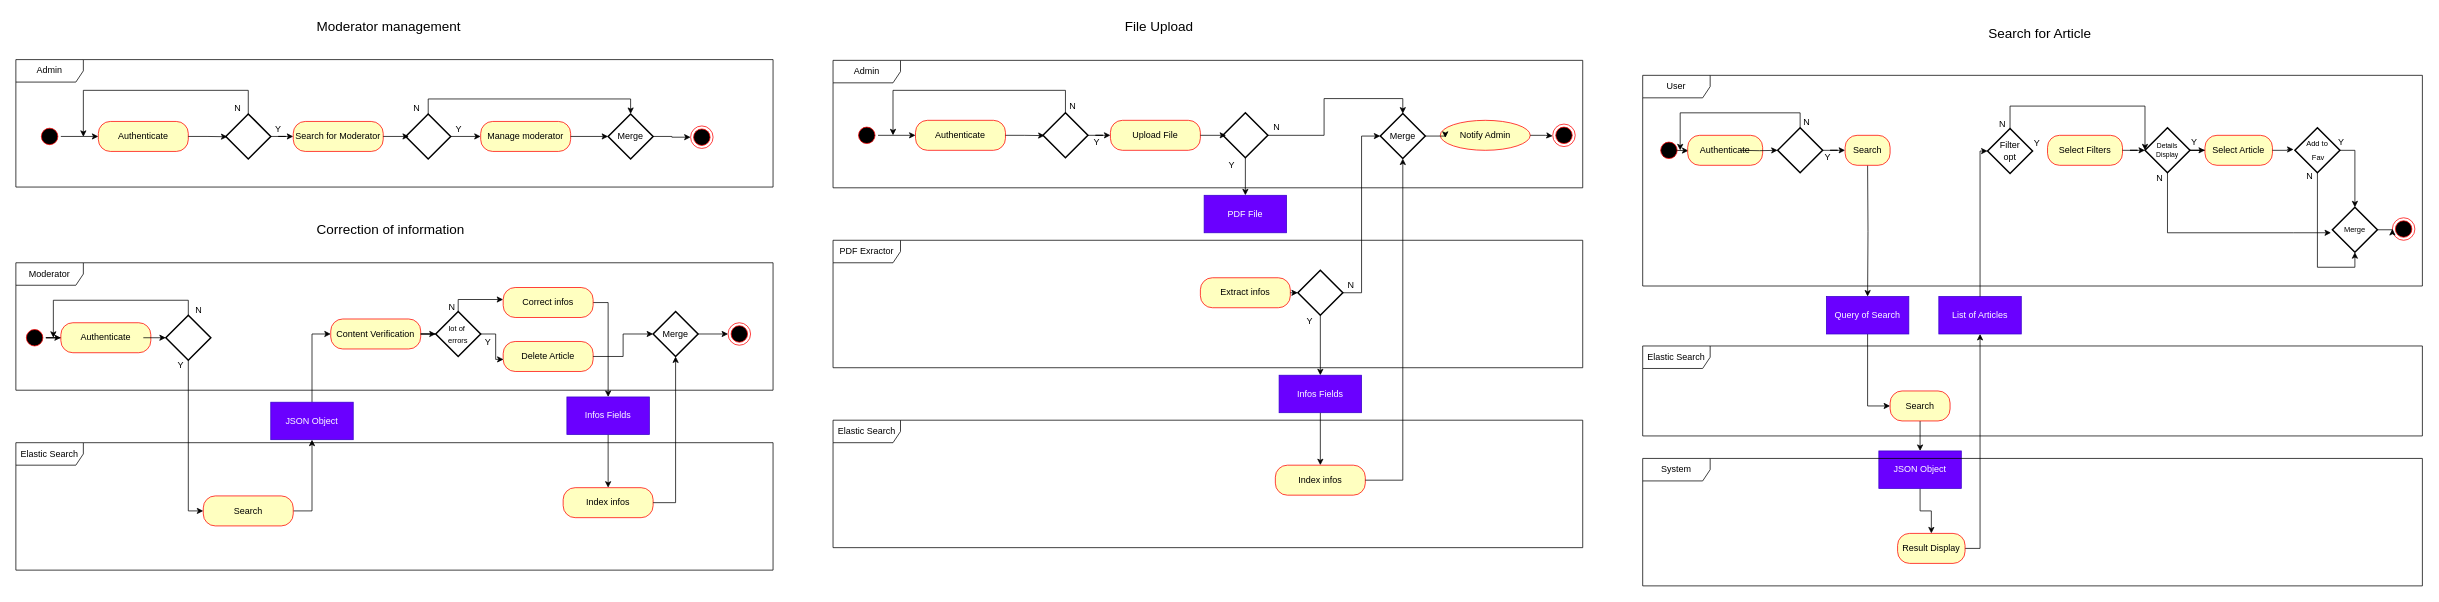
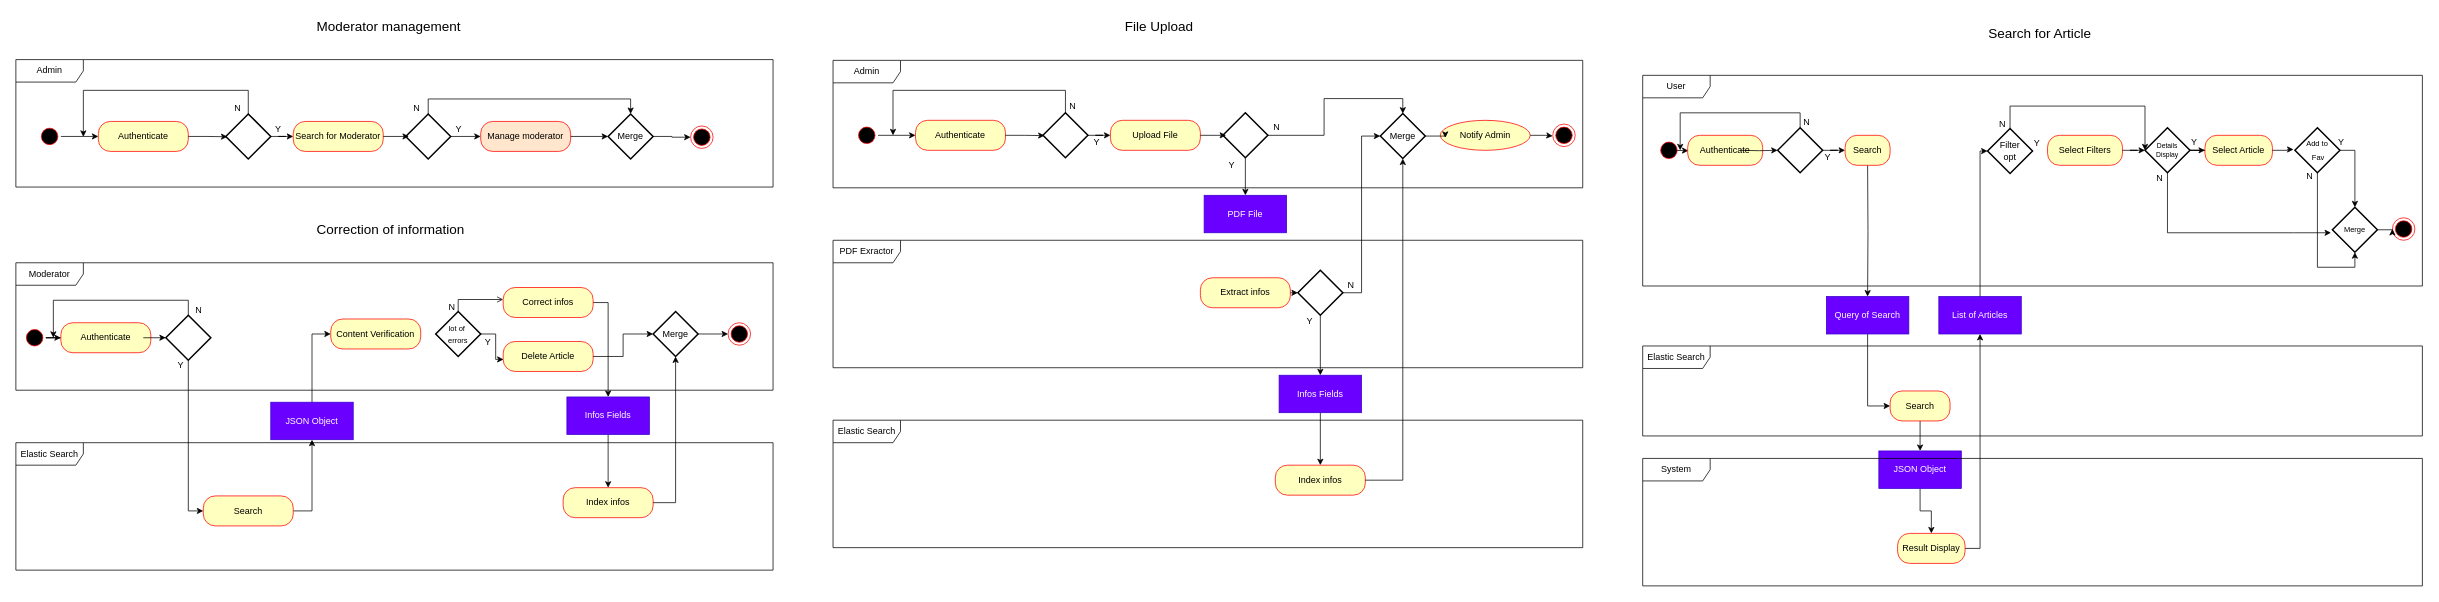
(525, 137) -> (525, 137)
(496, 300) -> (498, 300)
(430, 334) -> none
